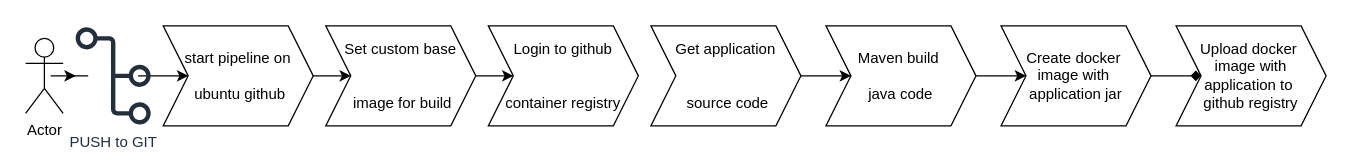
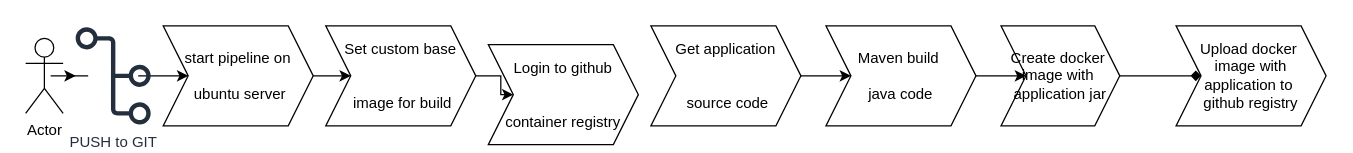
(238, 76) -> (238, 76)
(563, 76) -> (563, 94)
(1076, 76) -> (1060, 76)
